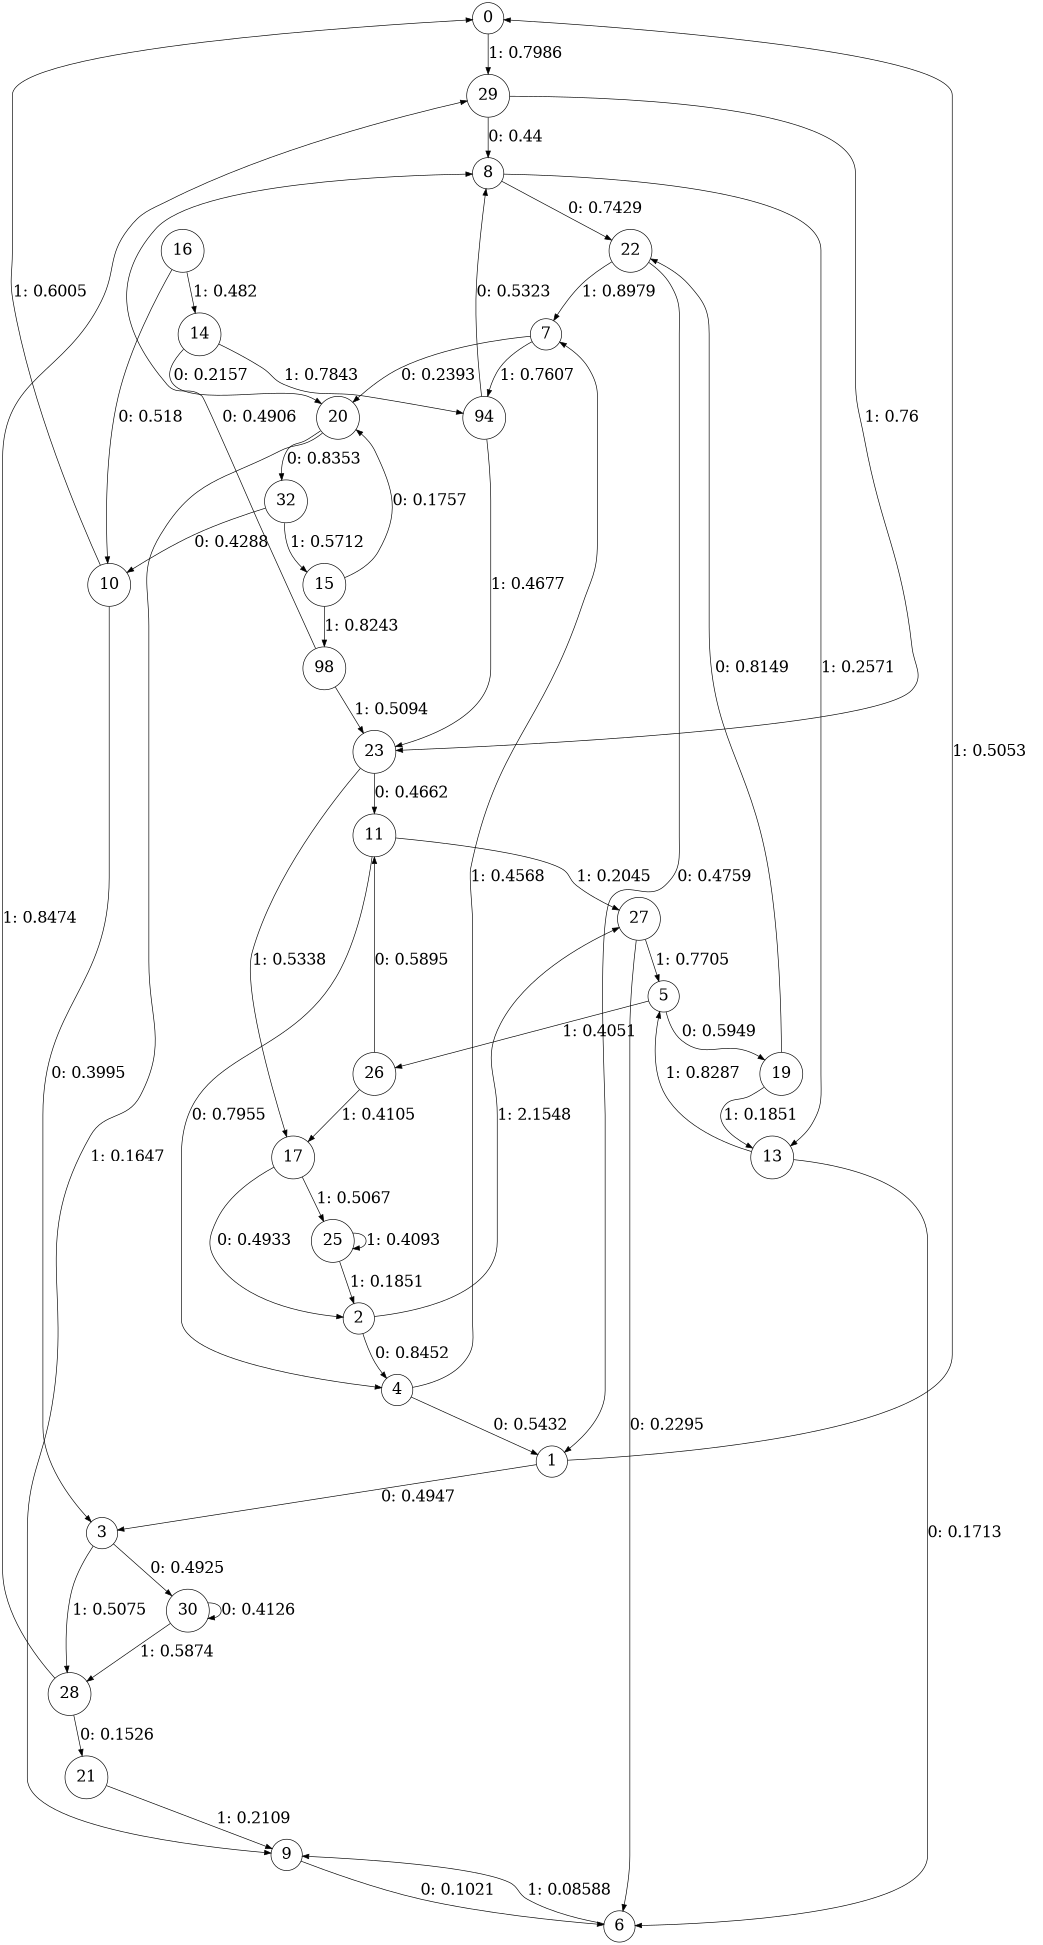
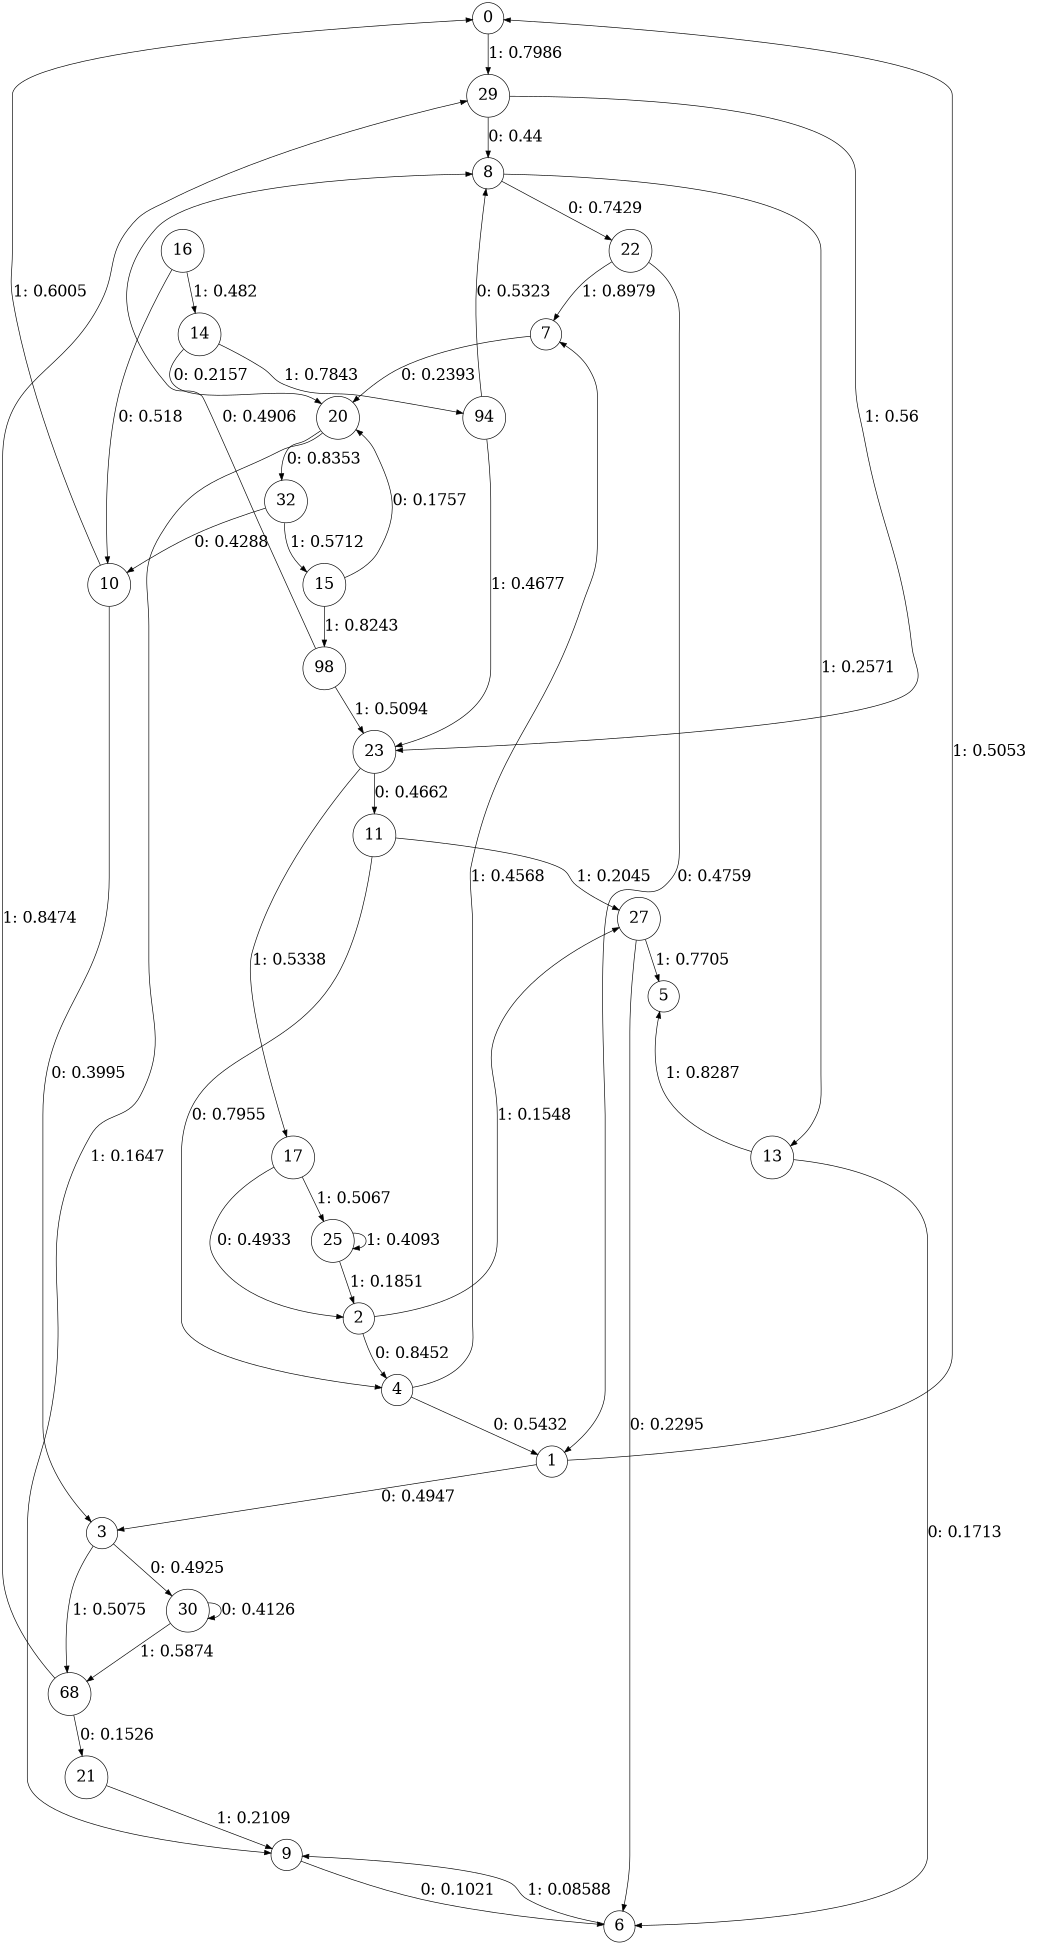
(505, 361) -> none
(904, 418) -> (904, 418)
(374, 1074) -> none
(781, 1074) -> none
(541, 1116) -> (541, 1116)
(70, 1694) -> (70, 1694)
